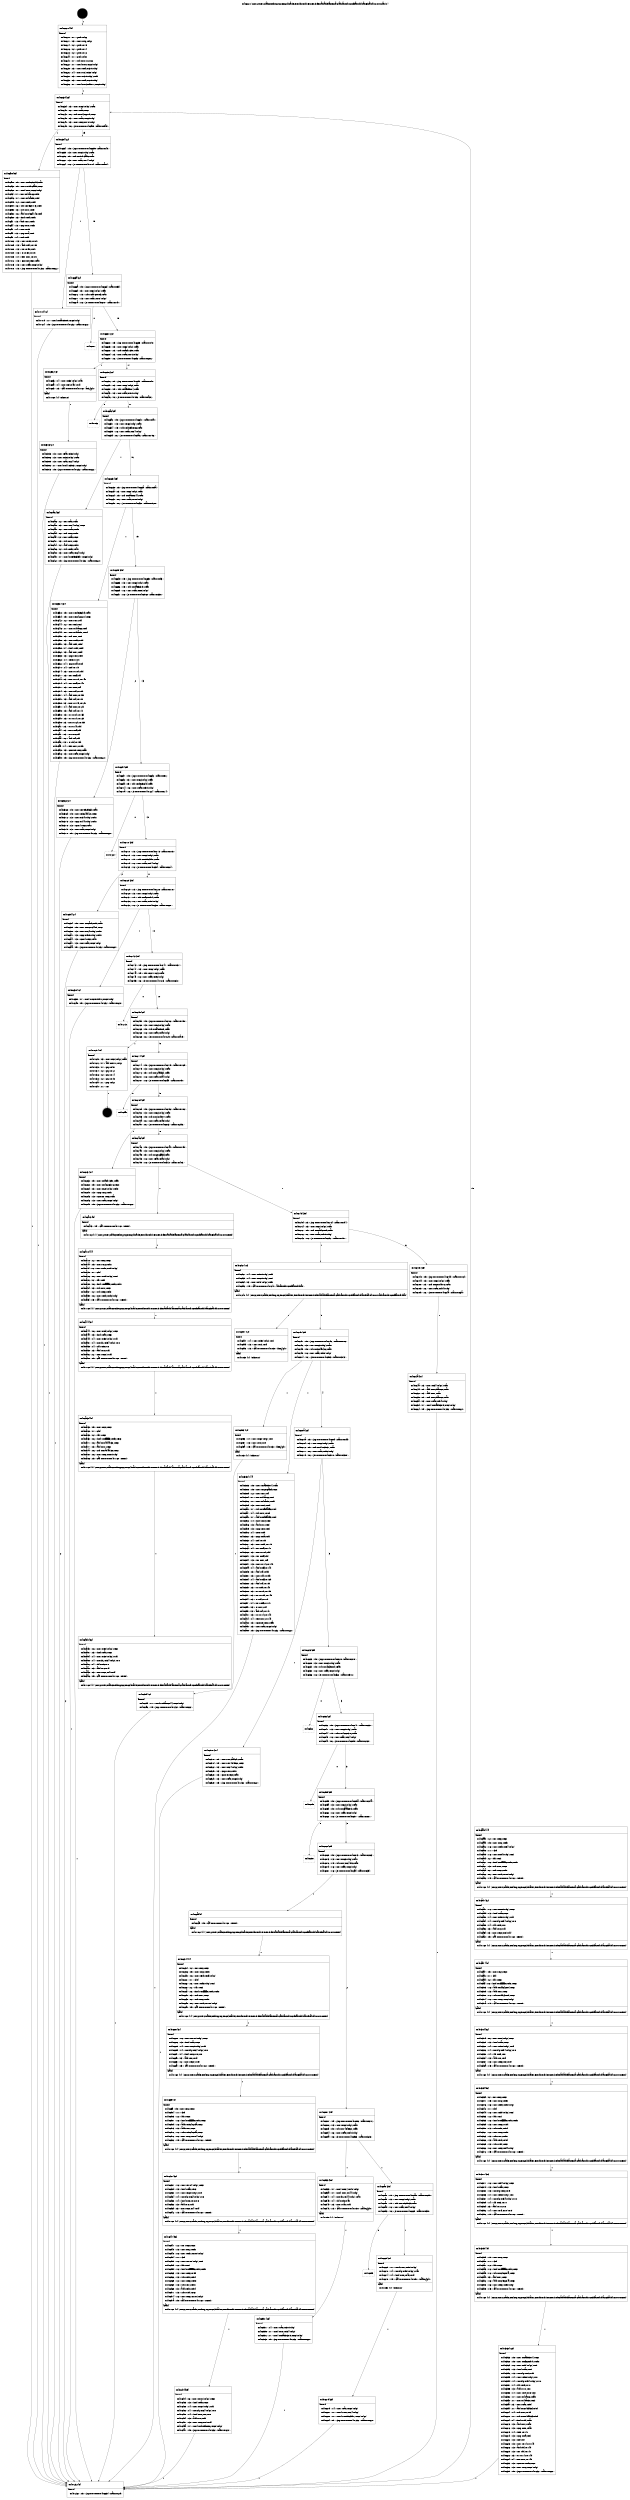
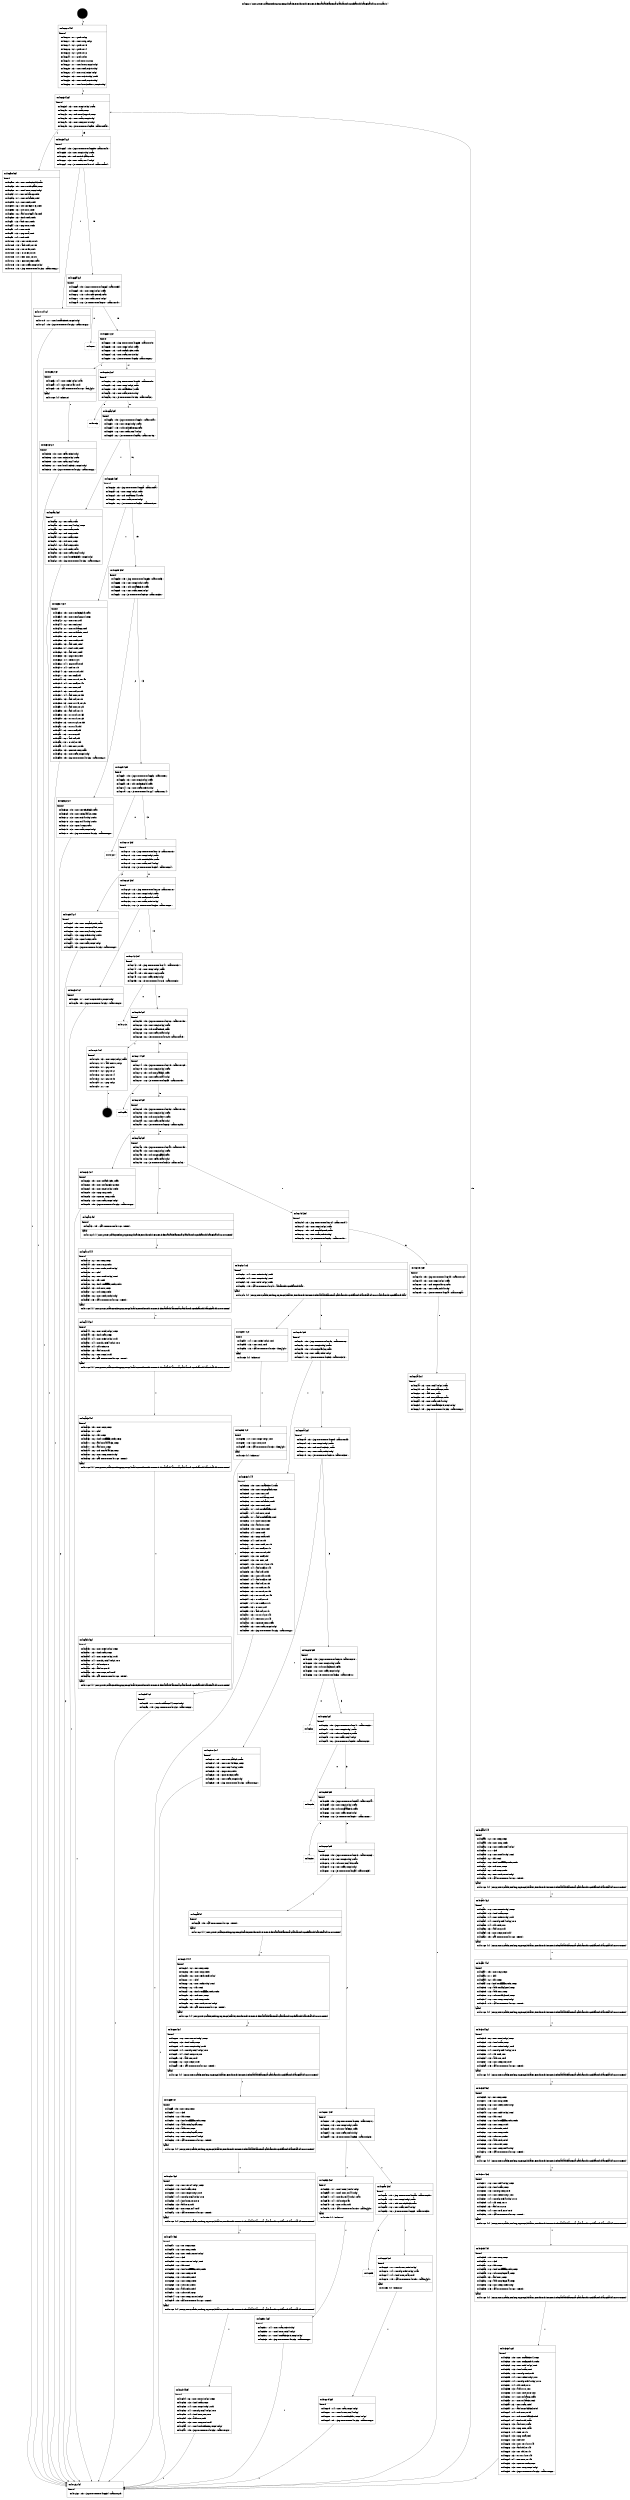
(276, 1389) -> (261, 1393)
